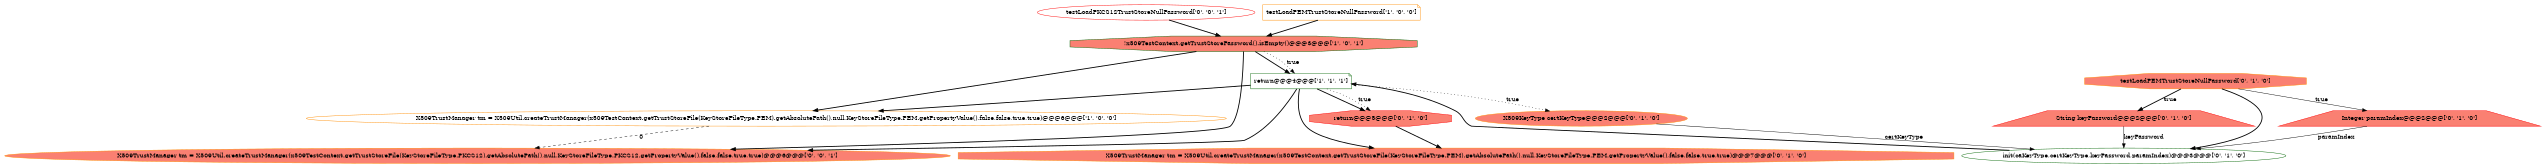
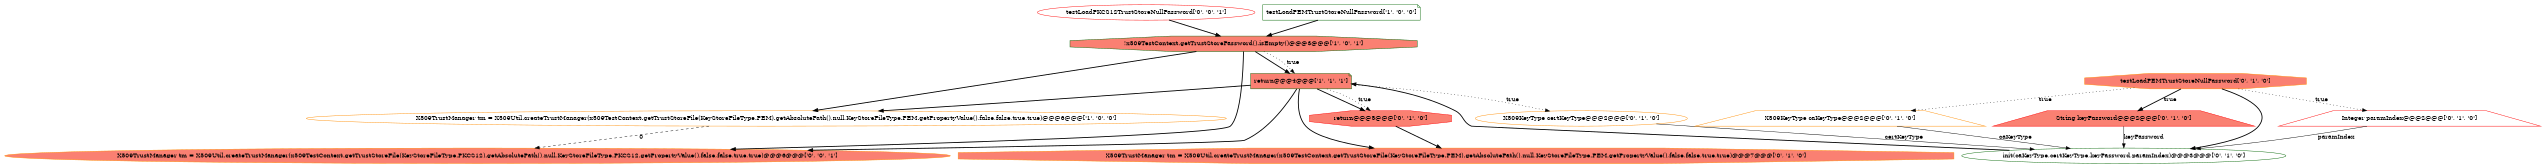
(1341, 12) -> (1341, 12)
(1301, 81) -> (1301, 81)
(2300, 99) -> (2300, 99)
(1581, 118) -> (1581, 118)
none -> (1840, 118)
(2410, 118) -> (2410, 118)
